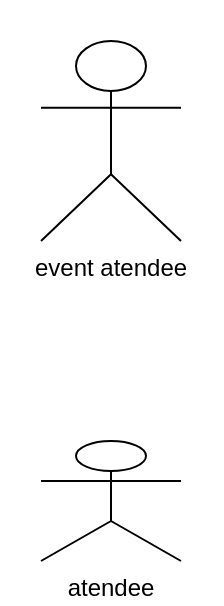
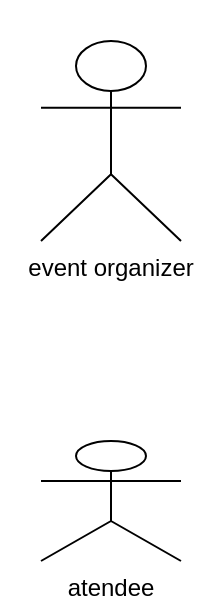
(112, 269) -> (112, 269)
